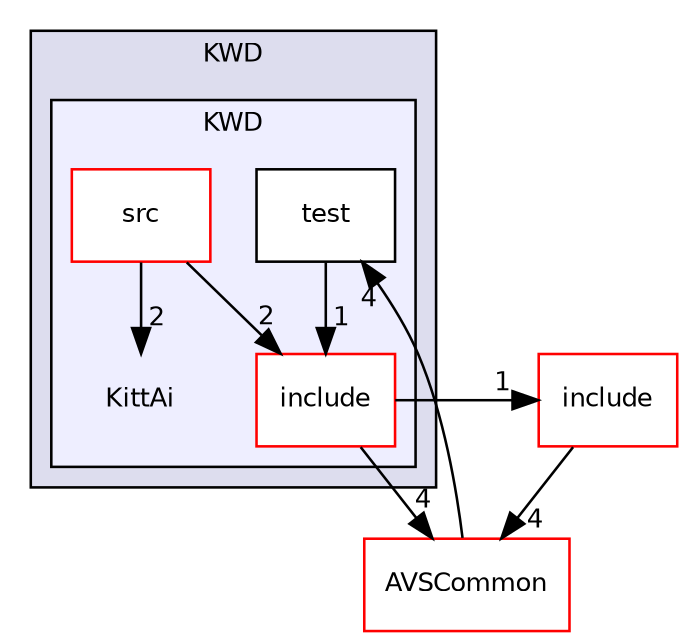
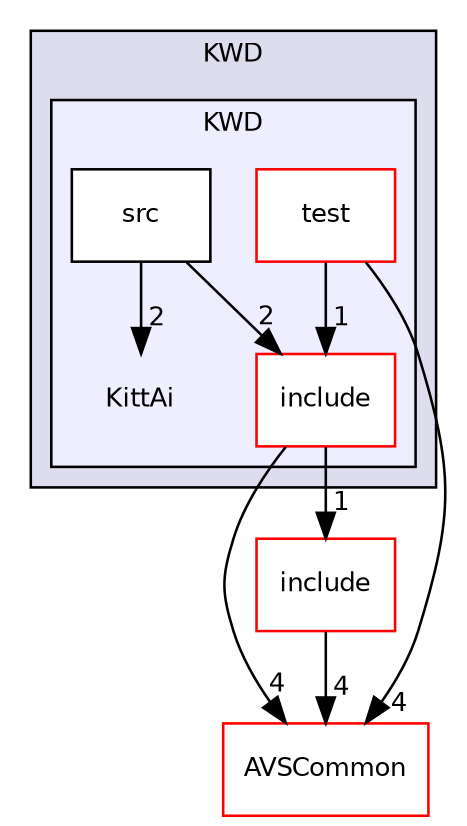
(141, 215) -> (141, 215)
(326, 215) -> (326, 215)
(452, 471) -> (445, 503)
